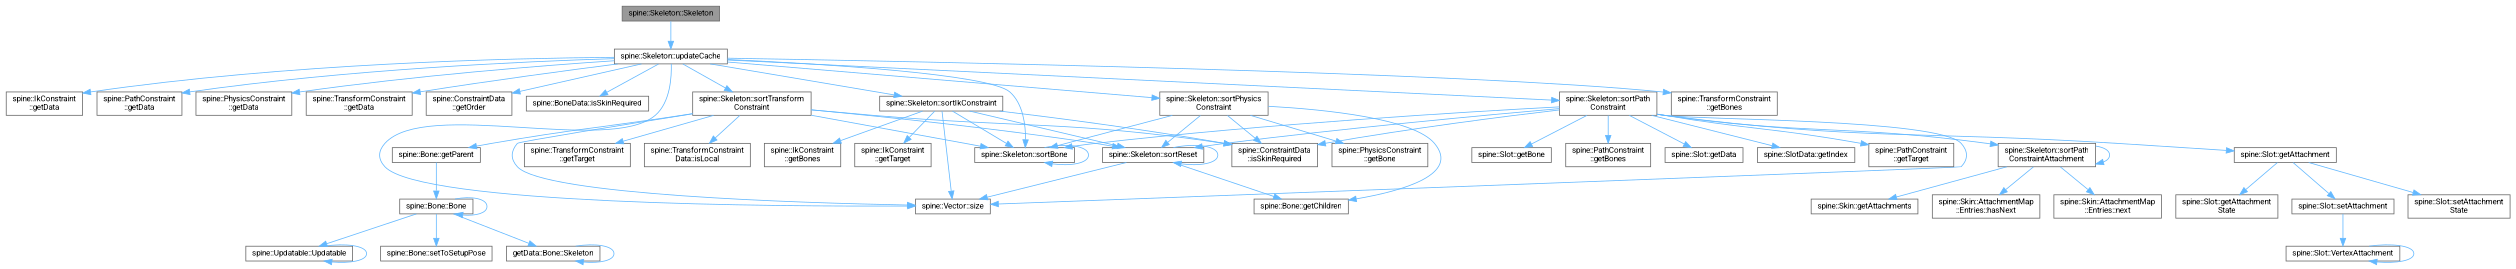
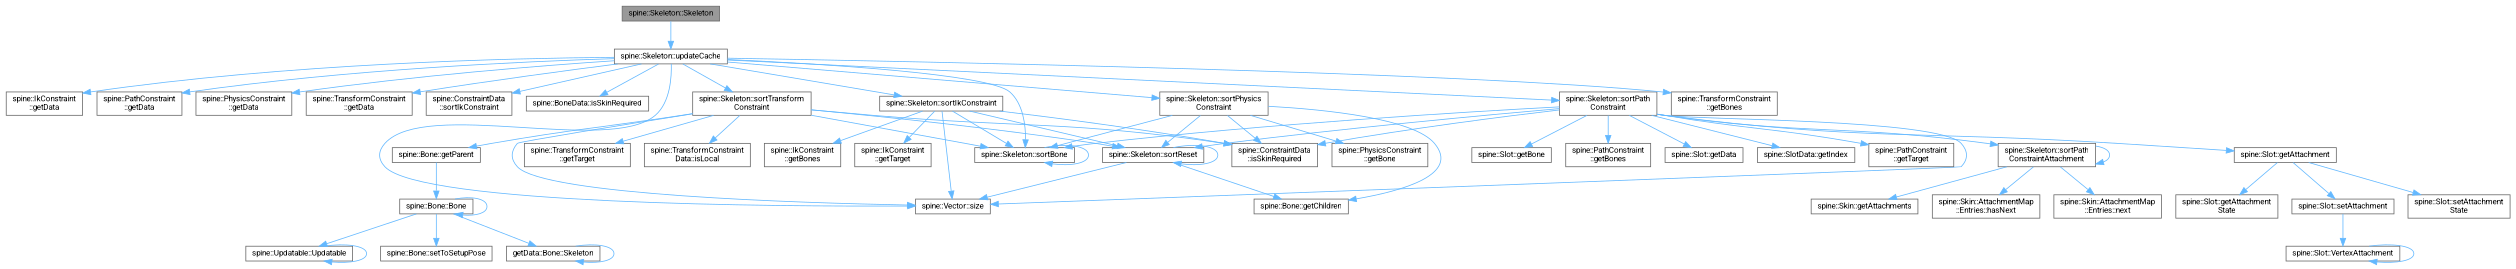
(469, 104) -> (469, 104)
